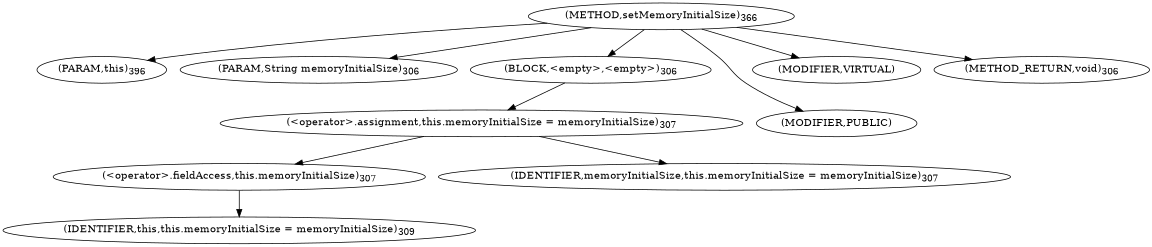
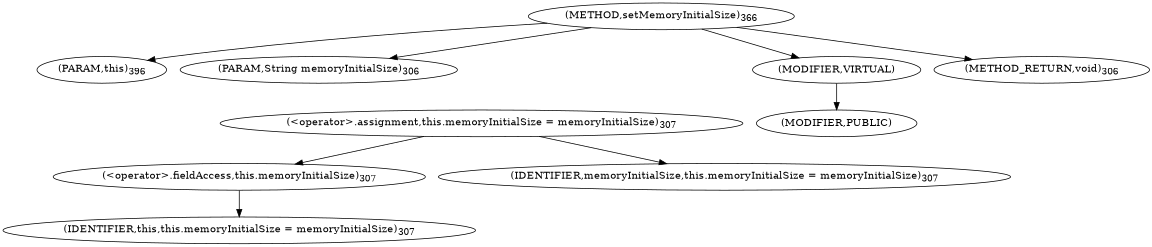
(591, 70) -> none
(735, 74) -> (837, 93)
(406, 229) -> (406, 229)
